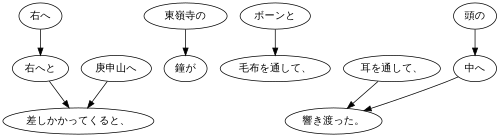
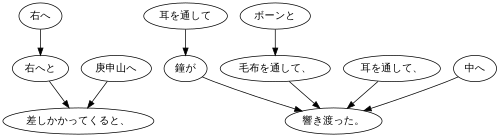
(186, 16) -> (186, 16)
(475, 16) -> none
none -> (302, 92)
none -> (248, 94)
